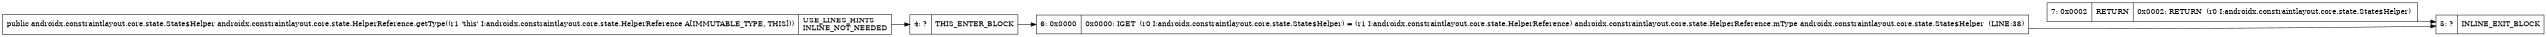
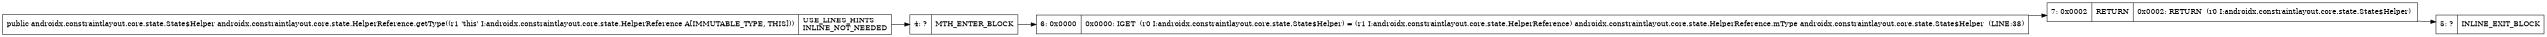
(975, 24) -> (975, 24)
(2230, 28) -> (2035, 16)
